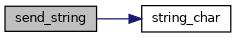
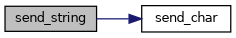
(186, 19) -> (186, 19)
